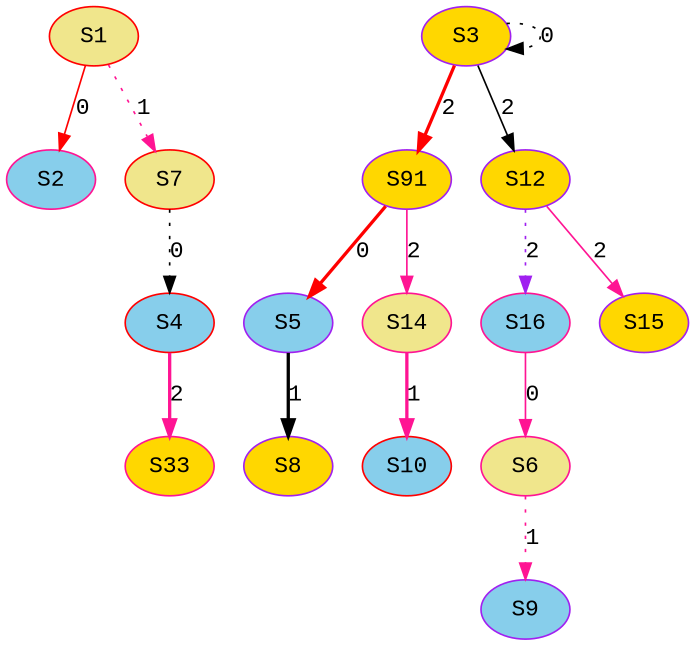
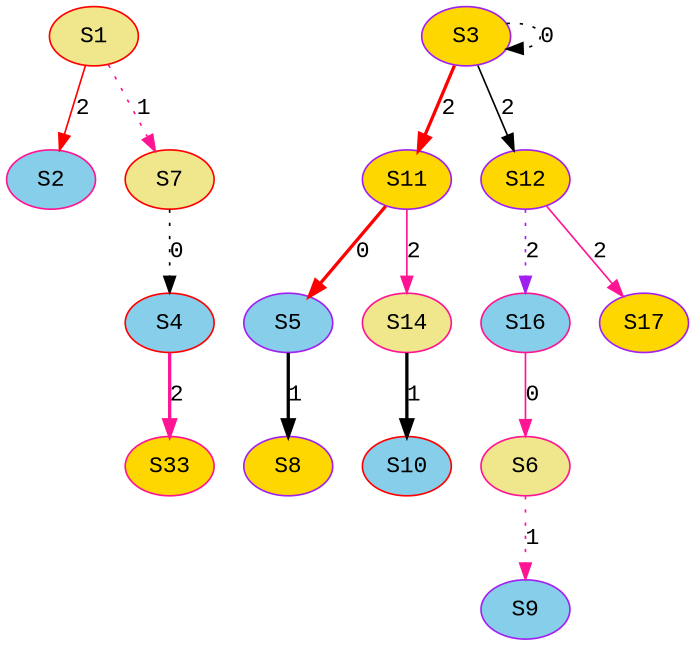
(83, 108) -> (83, 108)
(407, 180) -> (407, 180)
(644, 323) -> (644, 323)
(407, 386) -> (407, 386)
